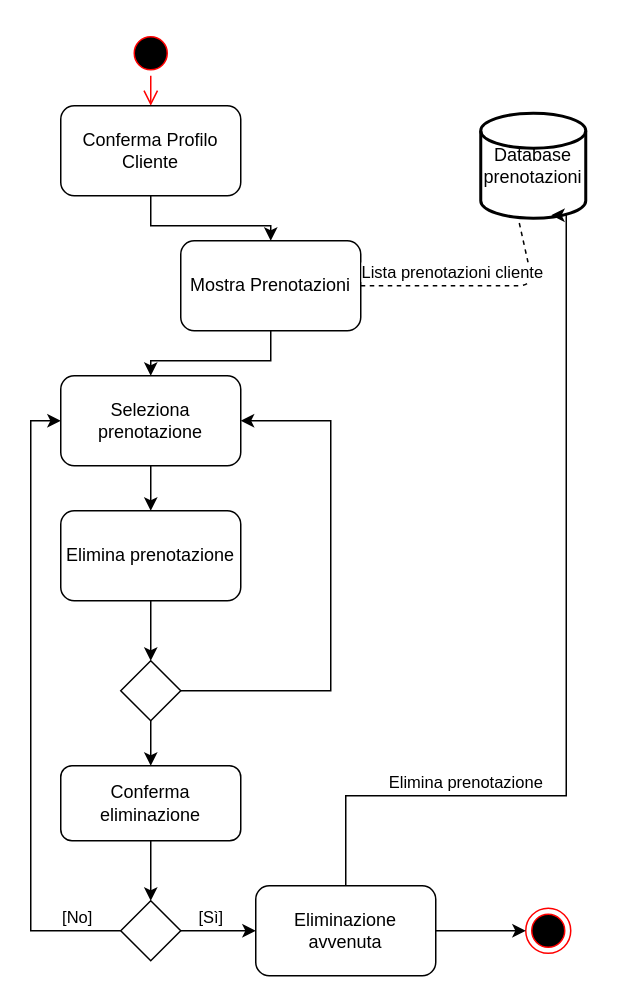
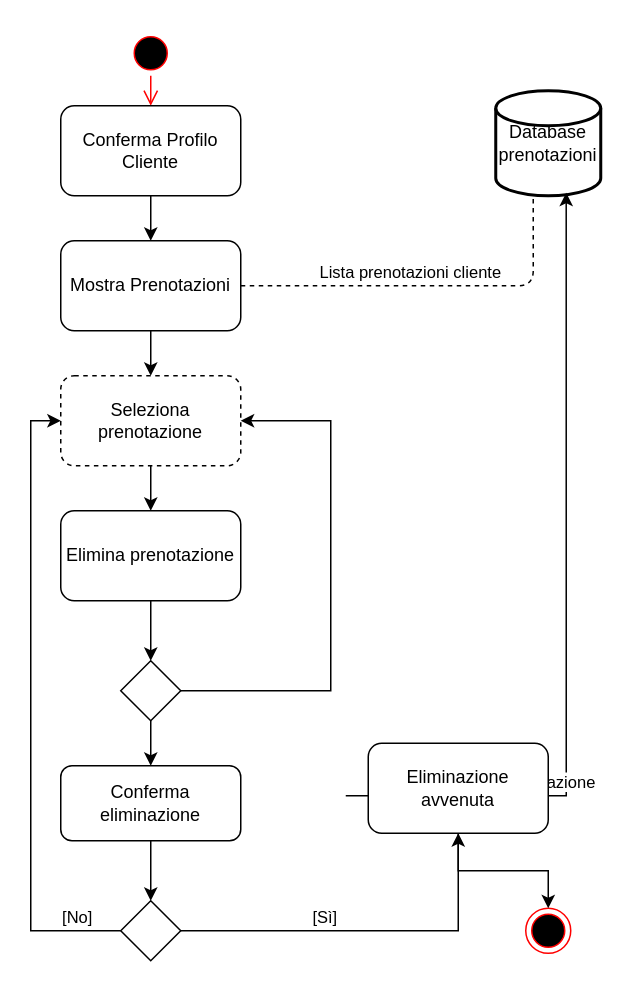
(533, 166) -> (548, 143)
(271, 286) -> (151, 286)
(151, 421) -> (151, 421)
(346, 931) -> (458, 788)
